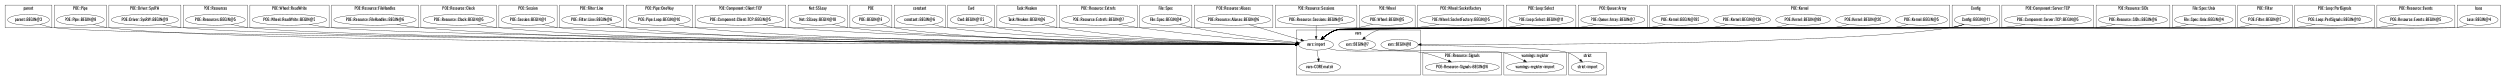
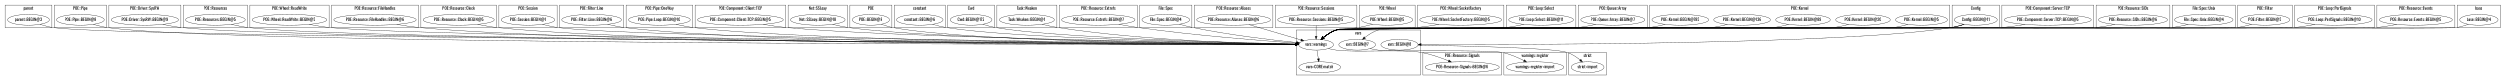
(1027, 20) -> (1027, 20)
(1316, 45) -> (1316, 45)
